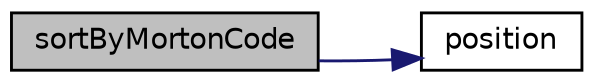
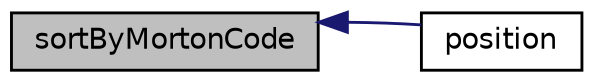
(356, 61) -> (385, 23)
